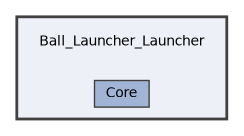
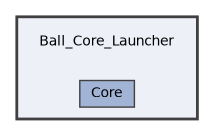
(122, 42) -> (107, 42)
